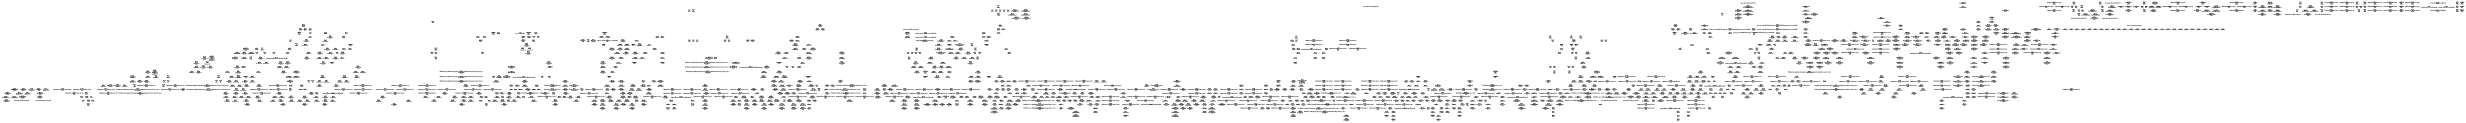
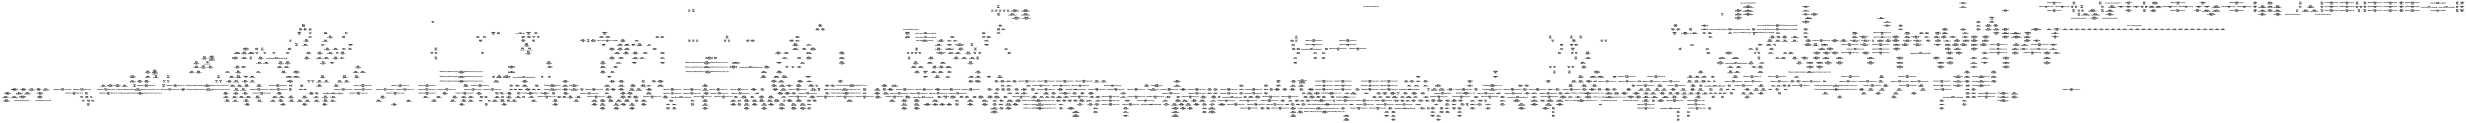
(2308, 15) -> none
